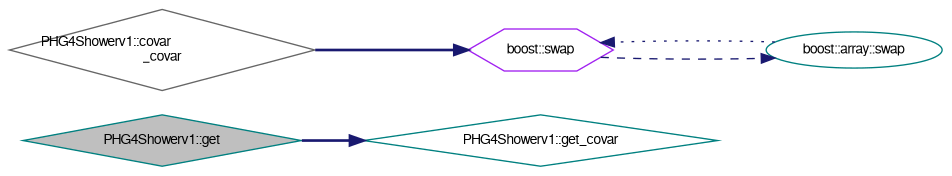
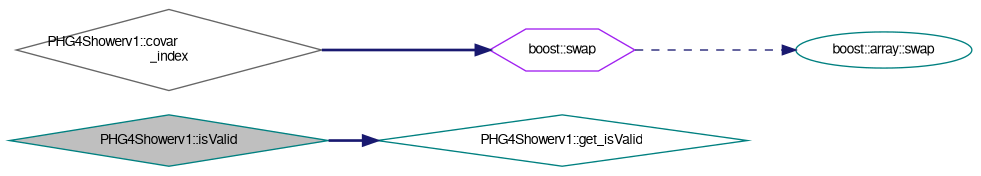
(695, 41) -> none
(162, 50) -> (169, 50)
(162, 141) -> (169, 141)
(541, 141) -> (562, 141)
